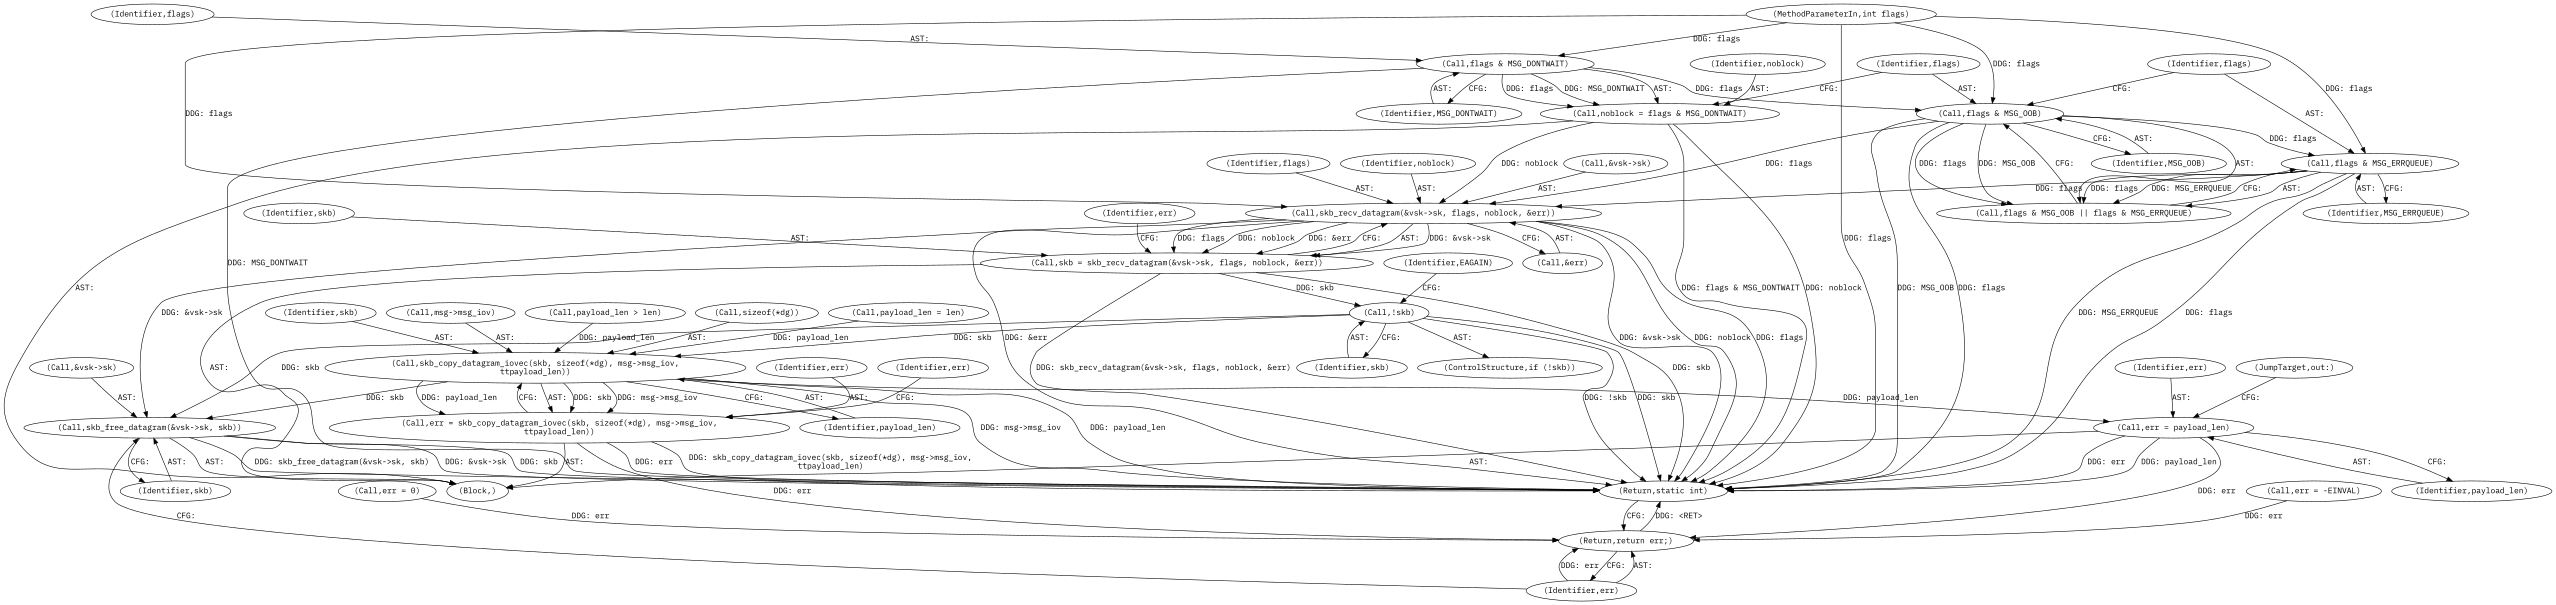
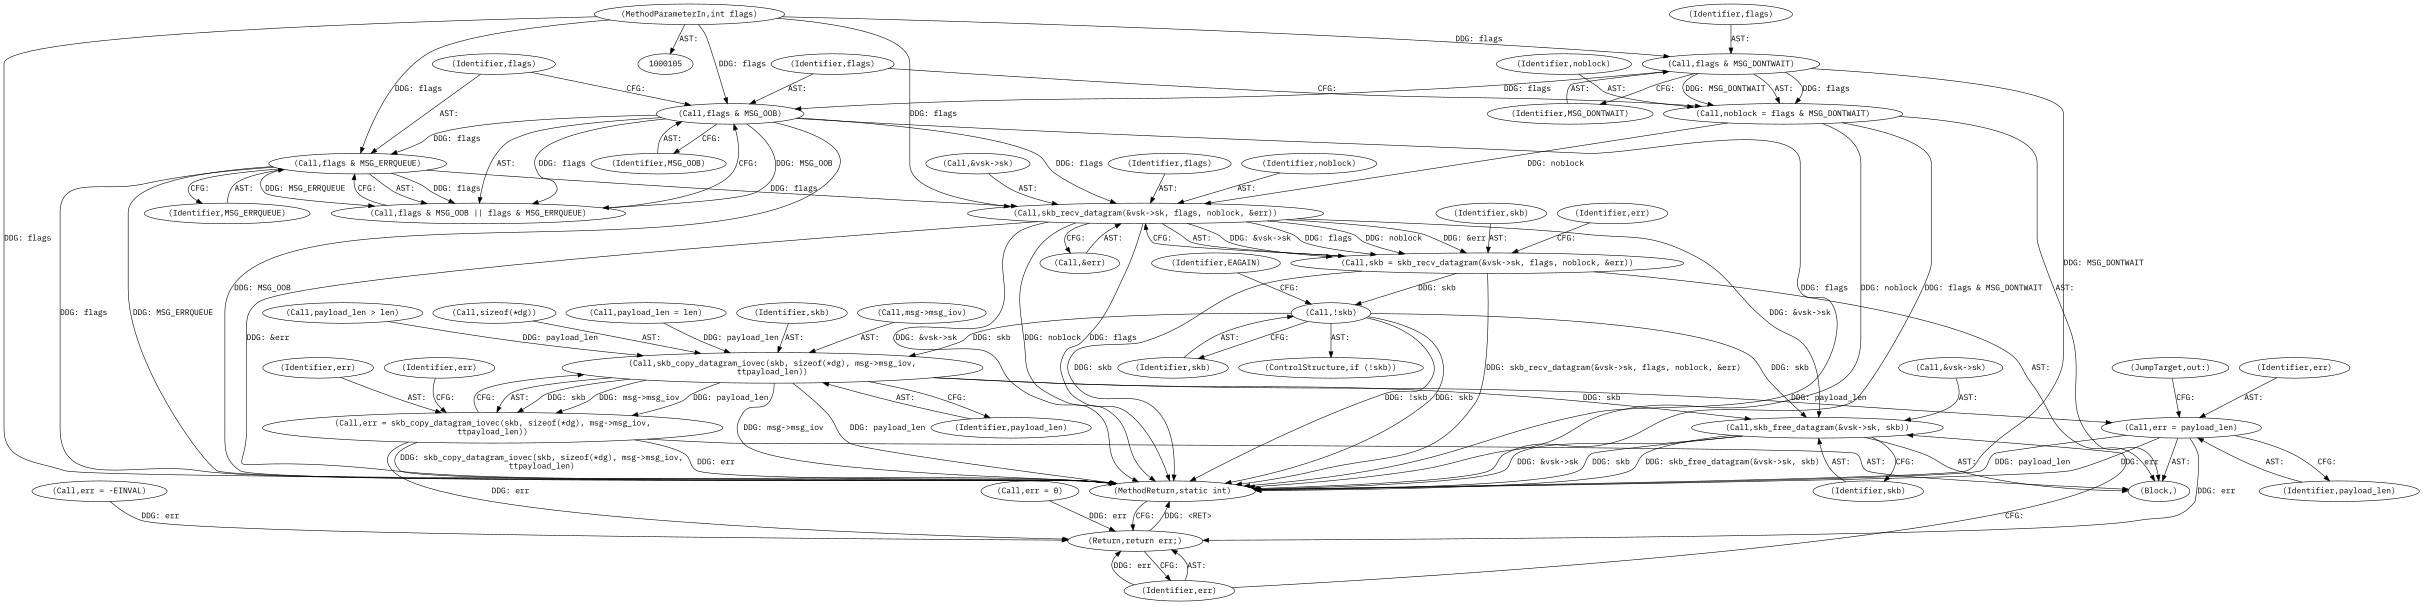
none -> (665, 64)
(1663, 491) -> (1172, 491)
